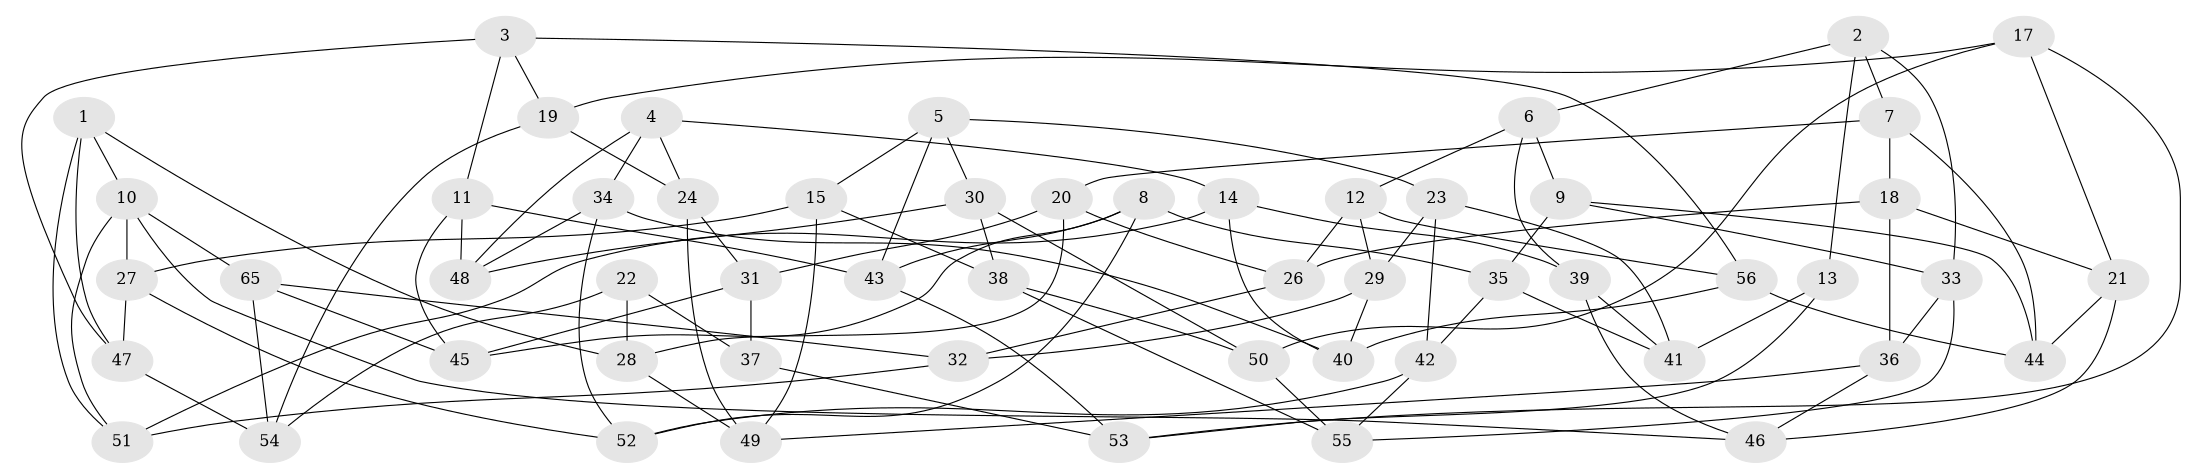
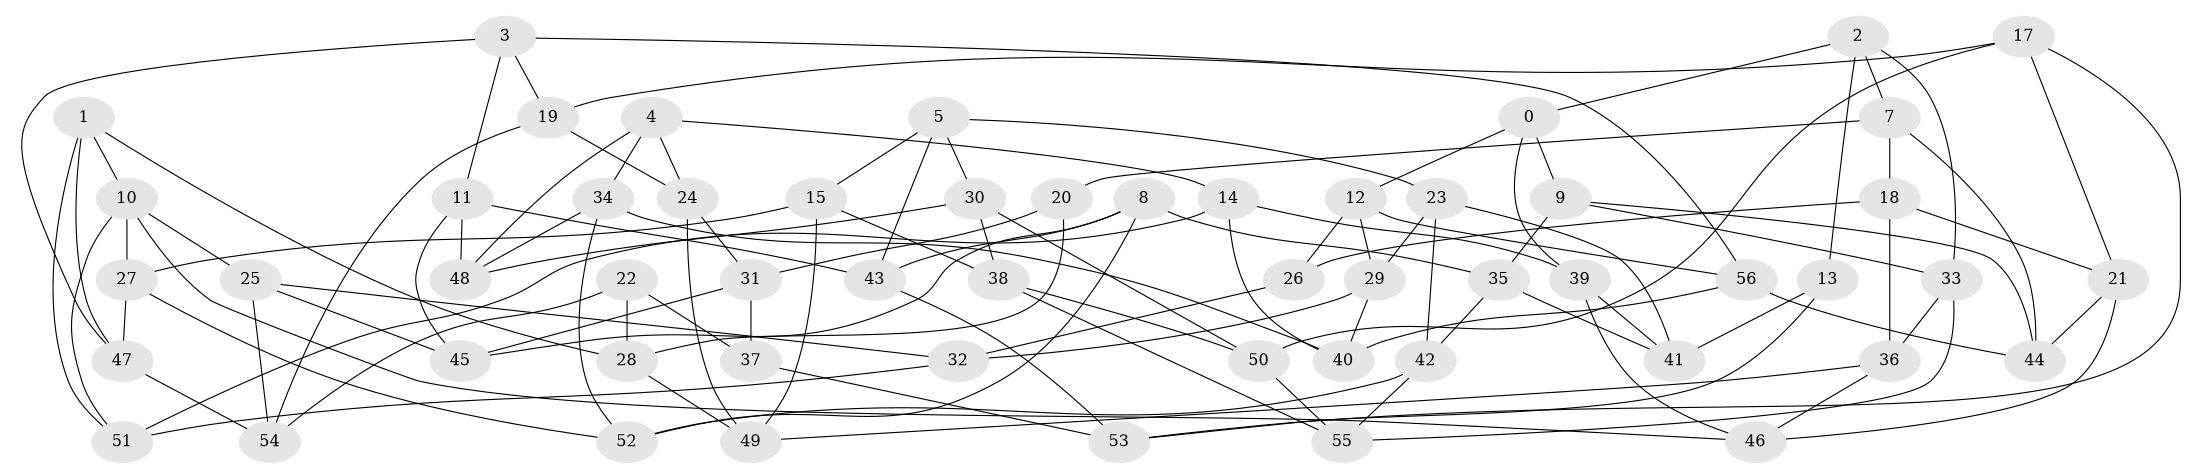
(1529, 118) -> (1529, 118)
(1175, 244) -> none
(251, 280) -> (251, 280)
